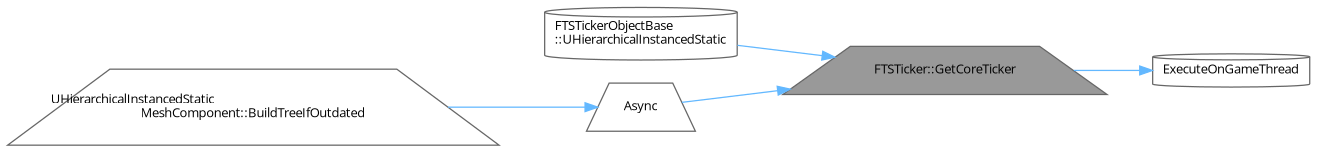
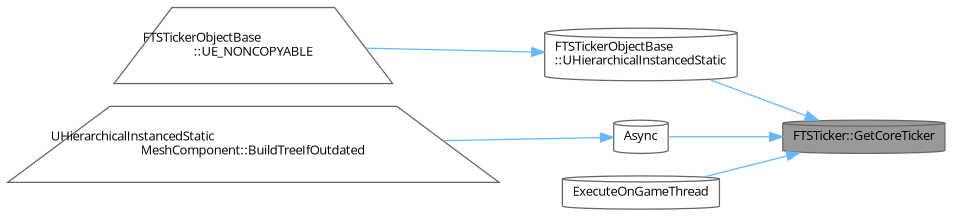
none -> (253, 46)
(945, 70) -> (864, 137)
(1107, 70) -> (746, 166)
(641, 107) -> (641, 137)
